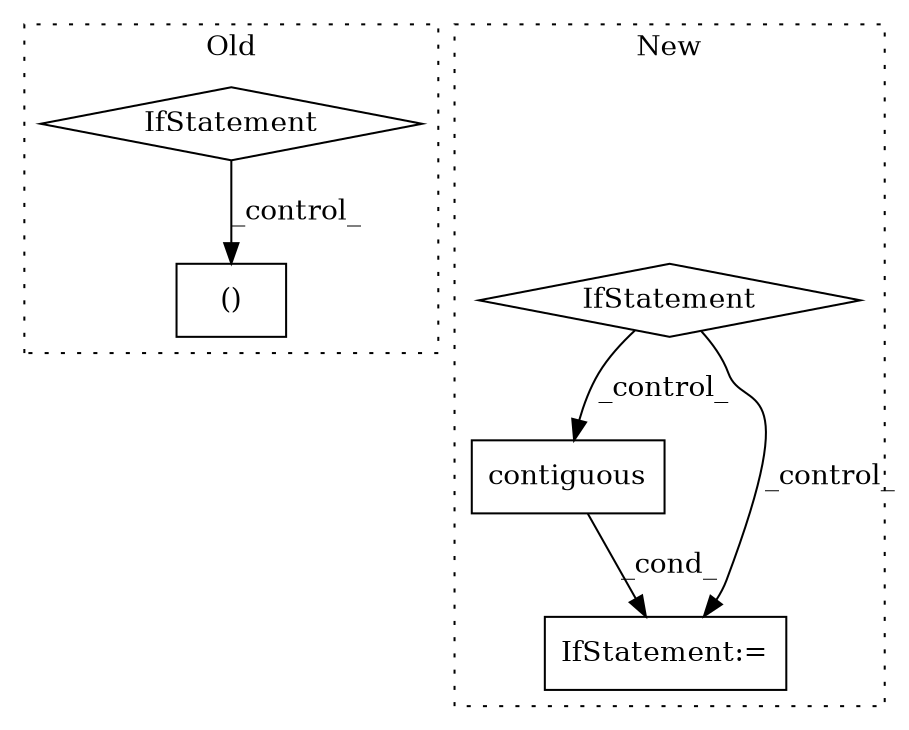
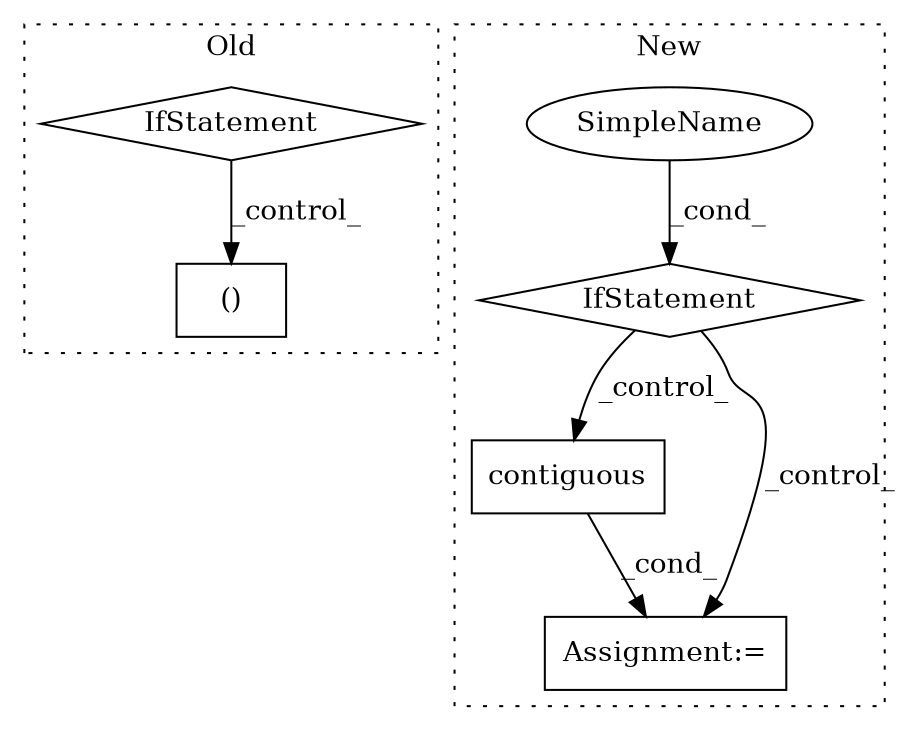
none -> (670, 124)
(666, 653) -> (666, 653)
